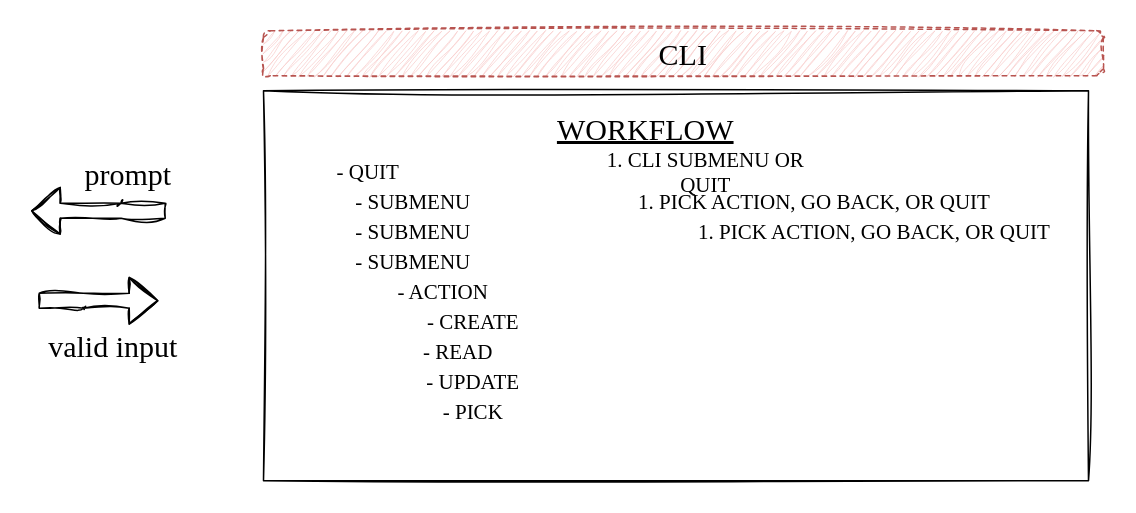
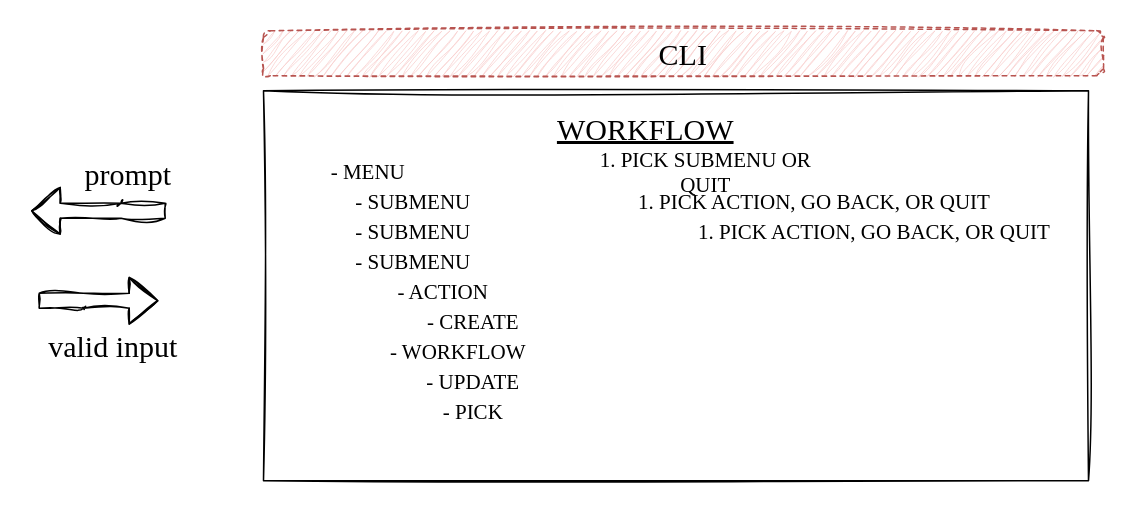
(368, 173) -> (368, 173)
(706, 173) -> (706, 173)
(458, 353) -> (458, 353)
